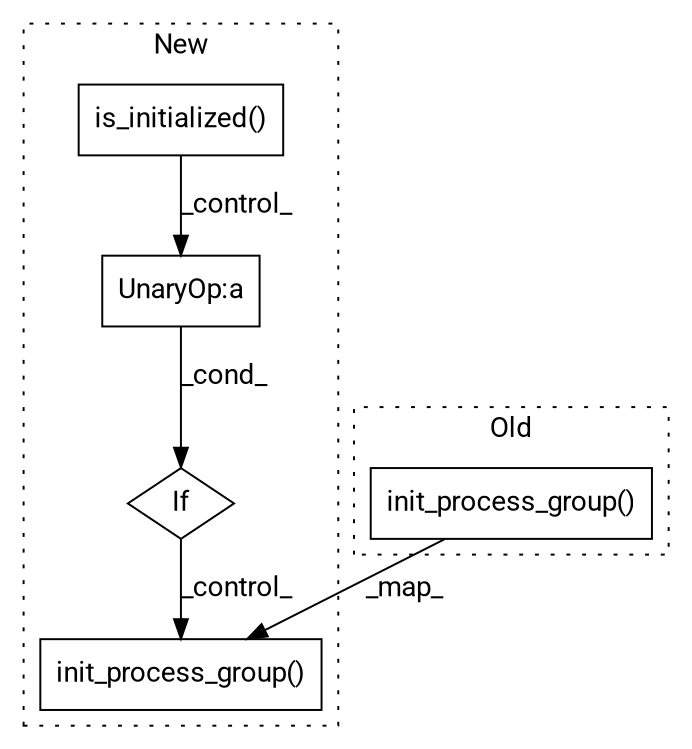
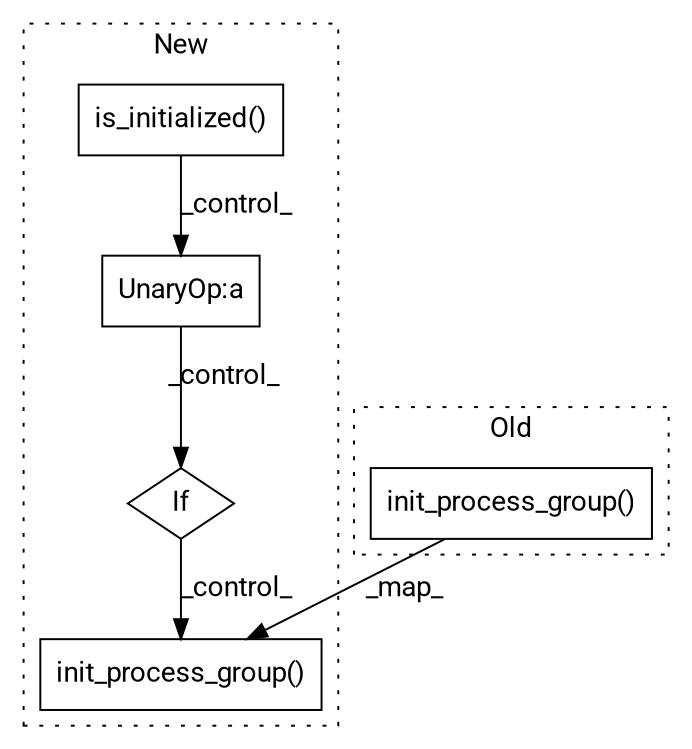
(224, 377) -> (224, 377)
